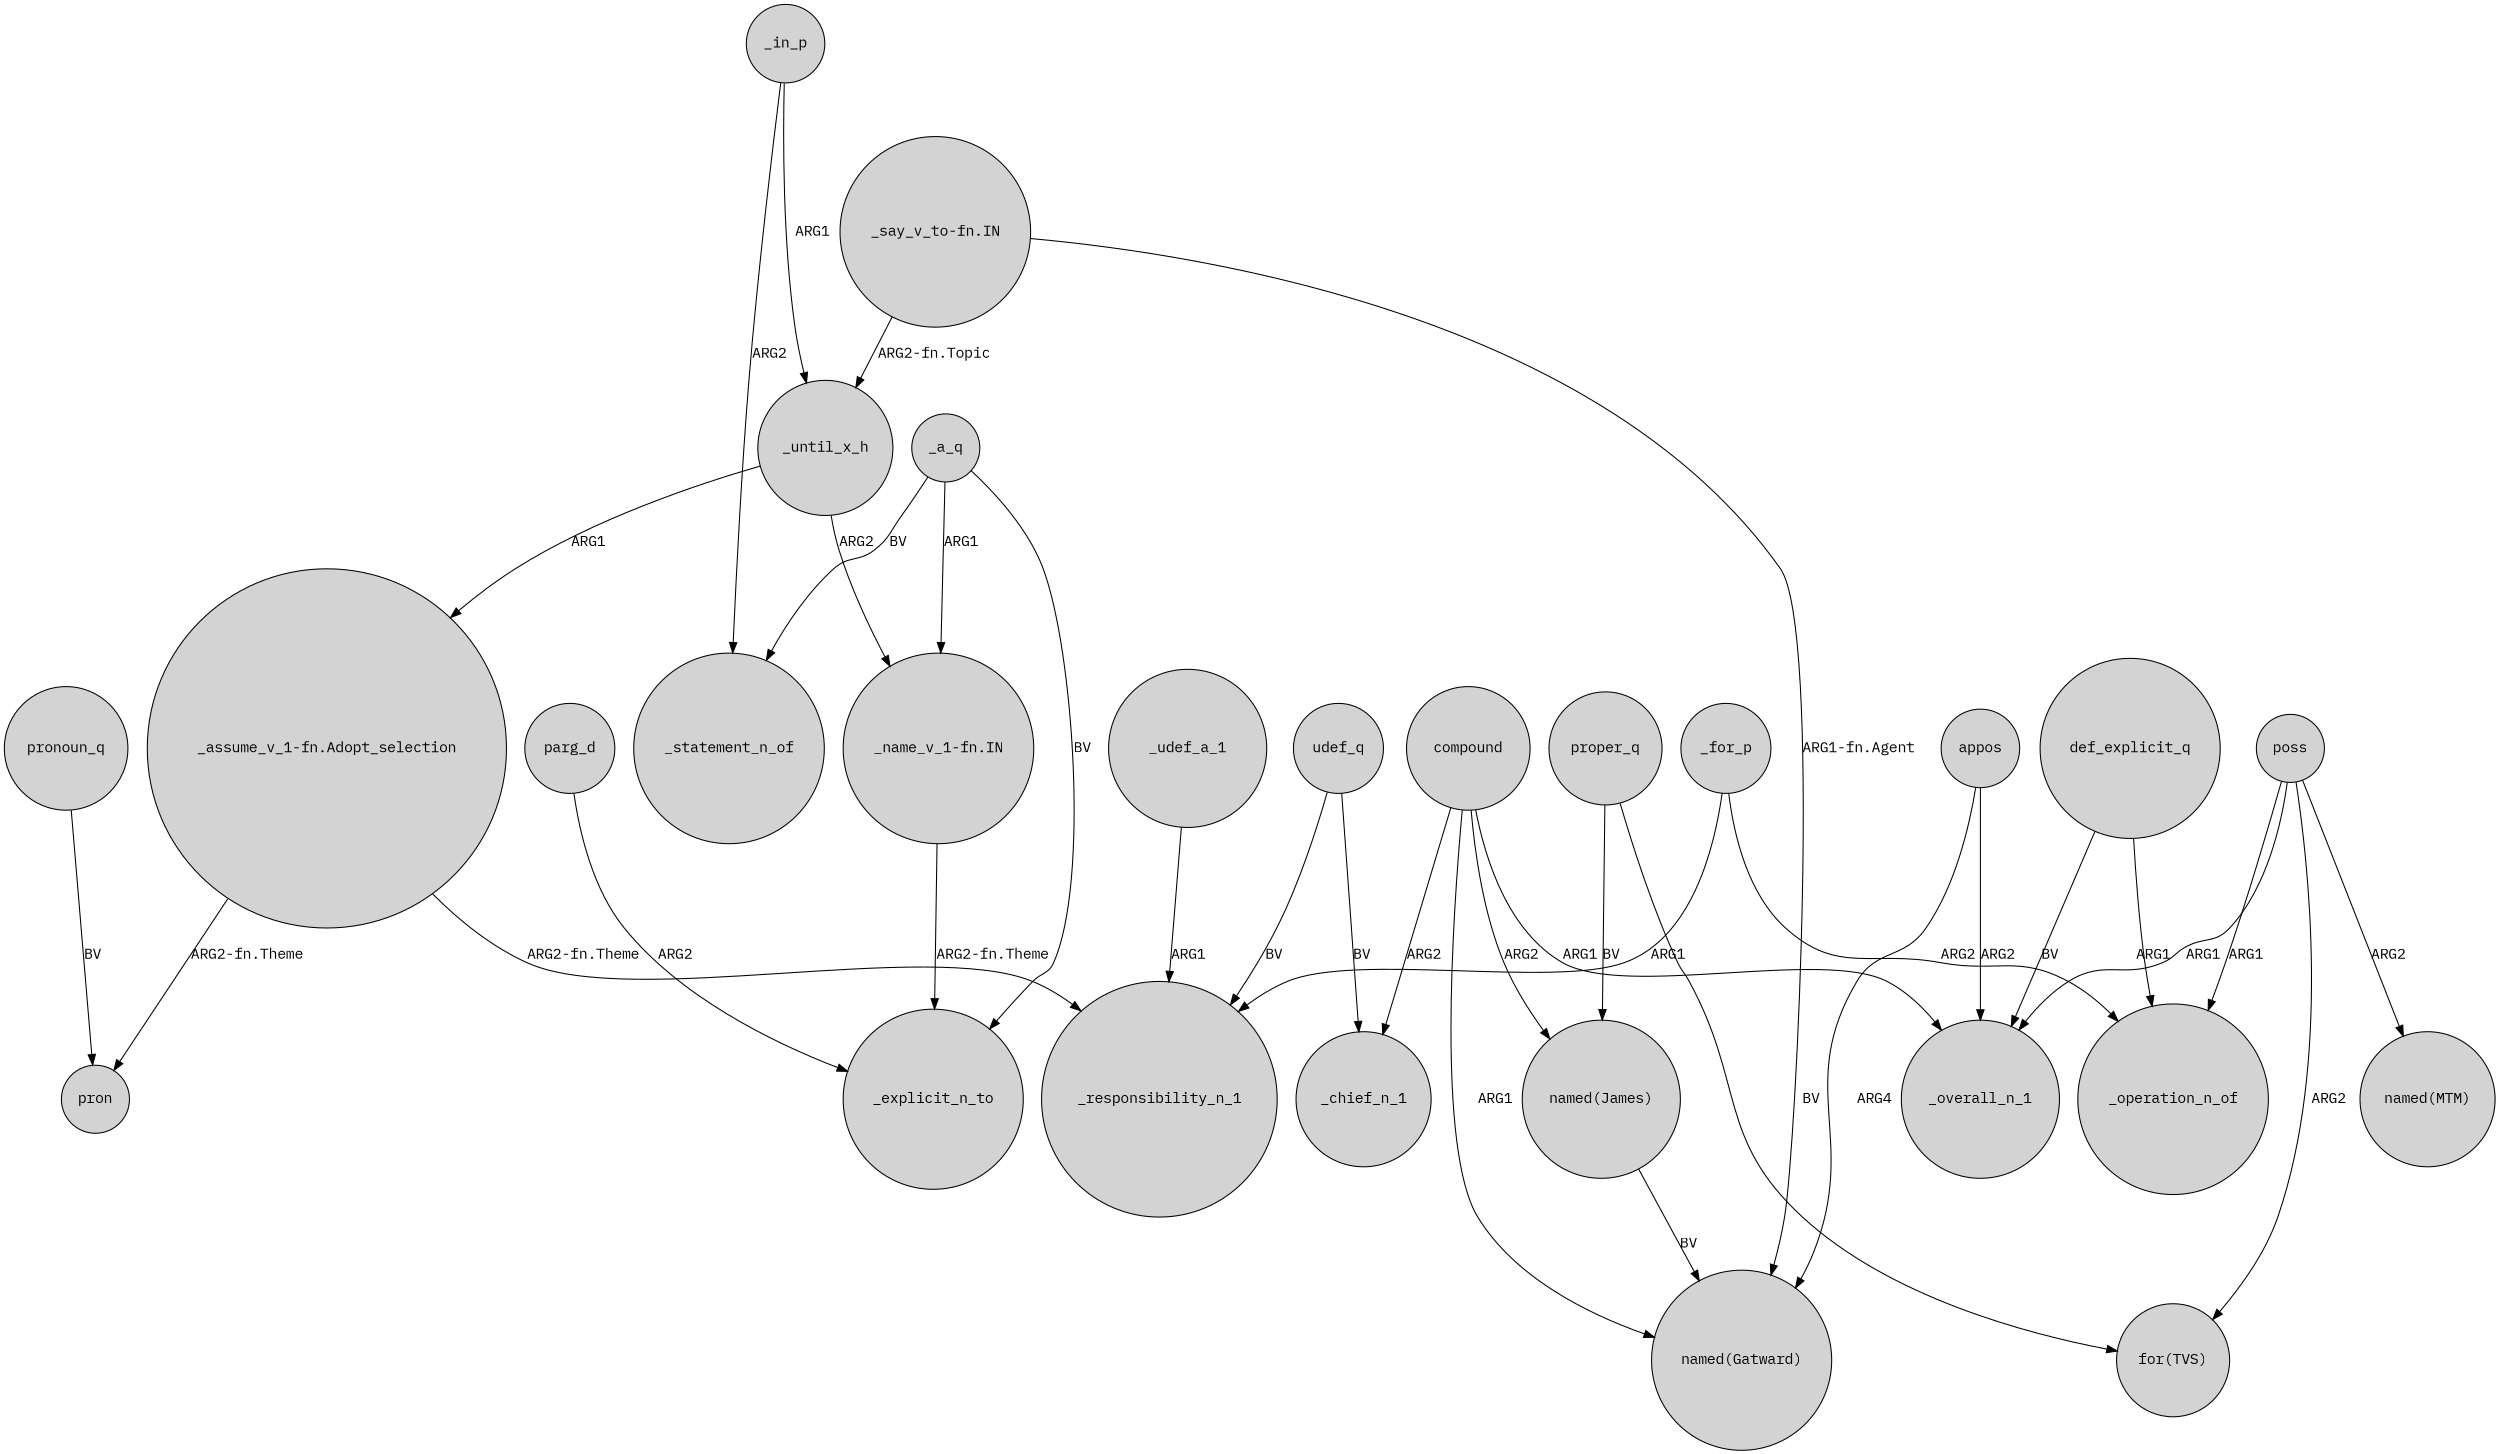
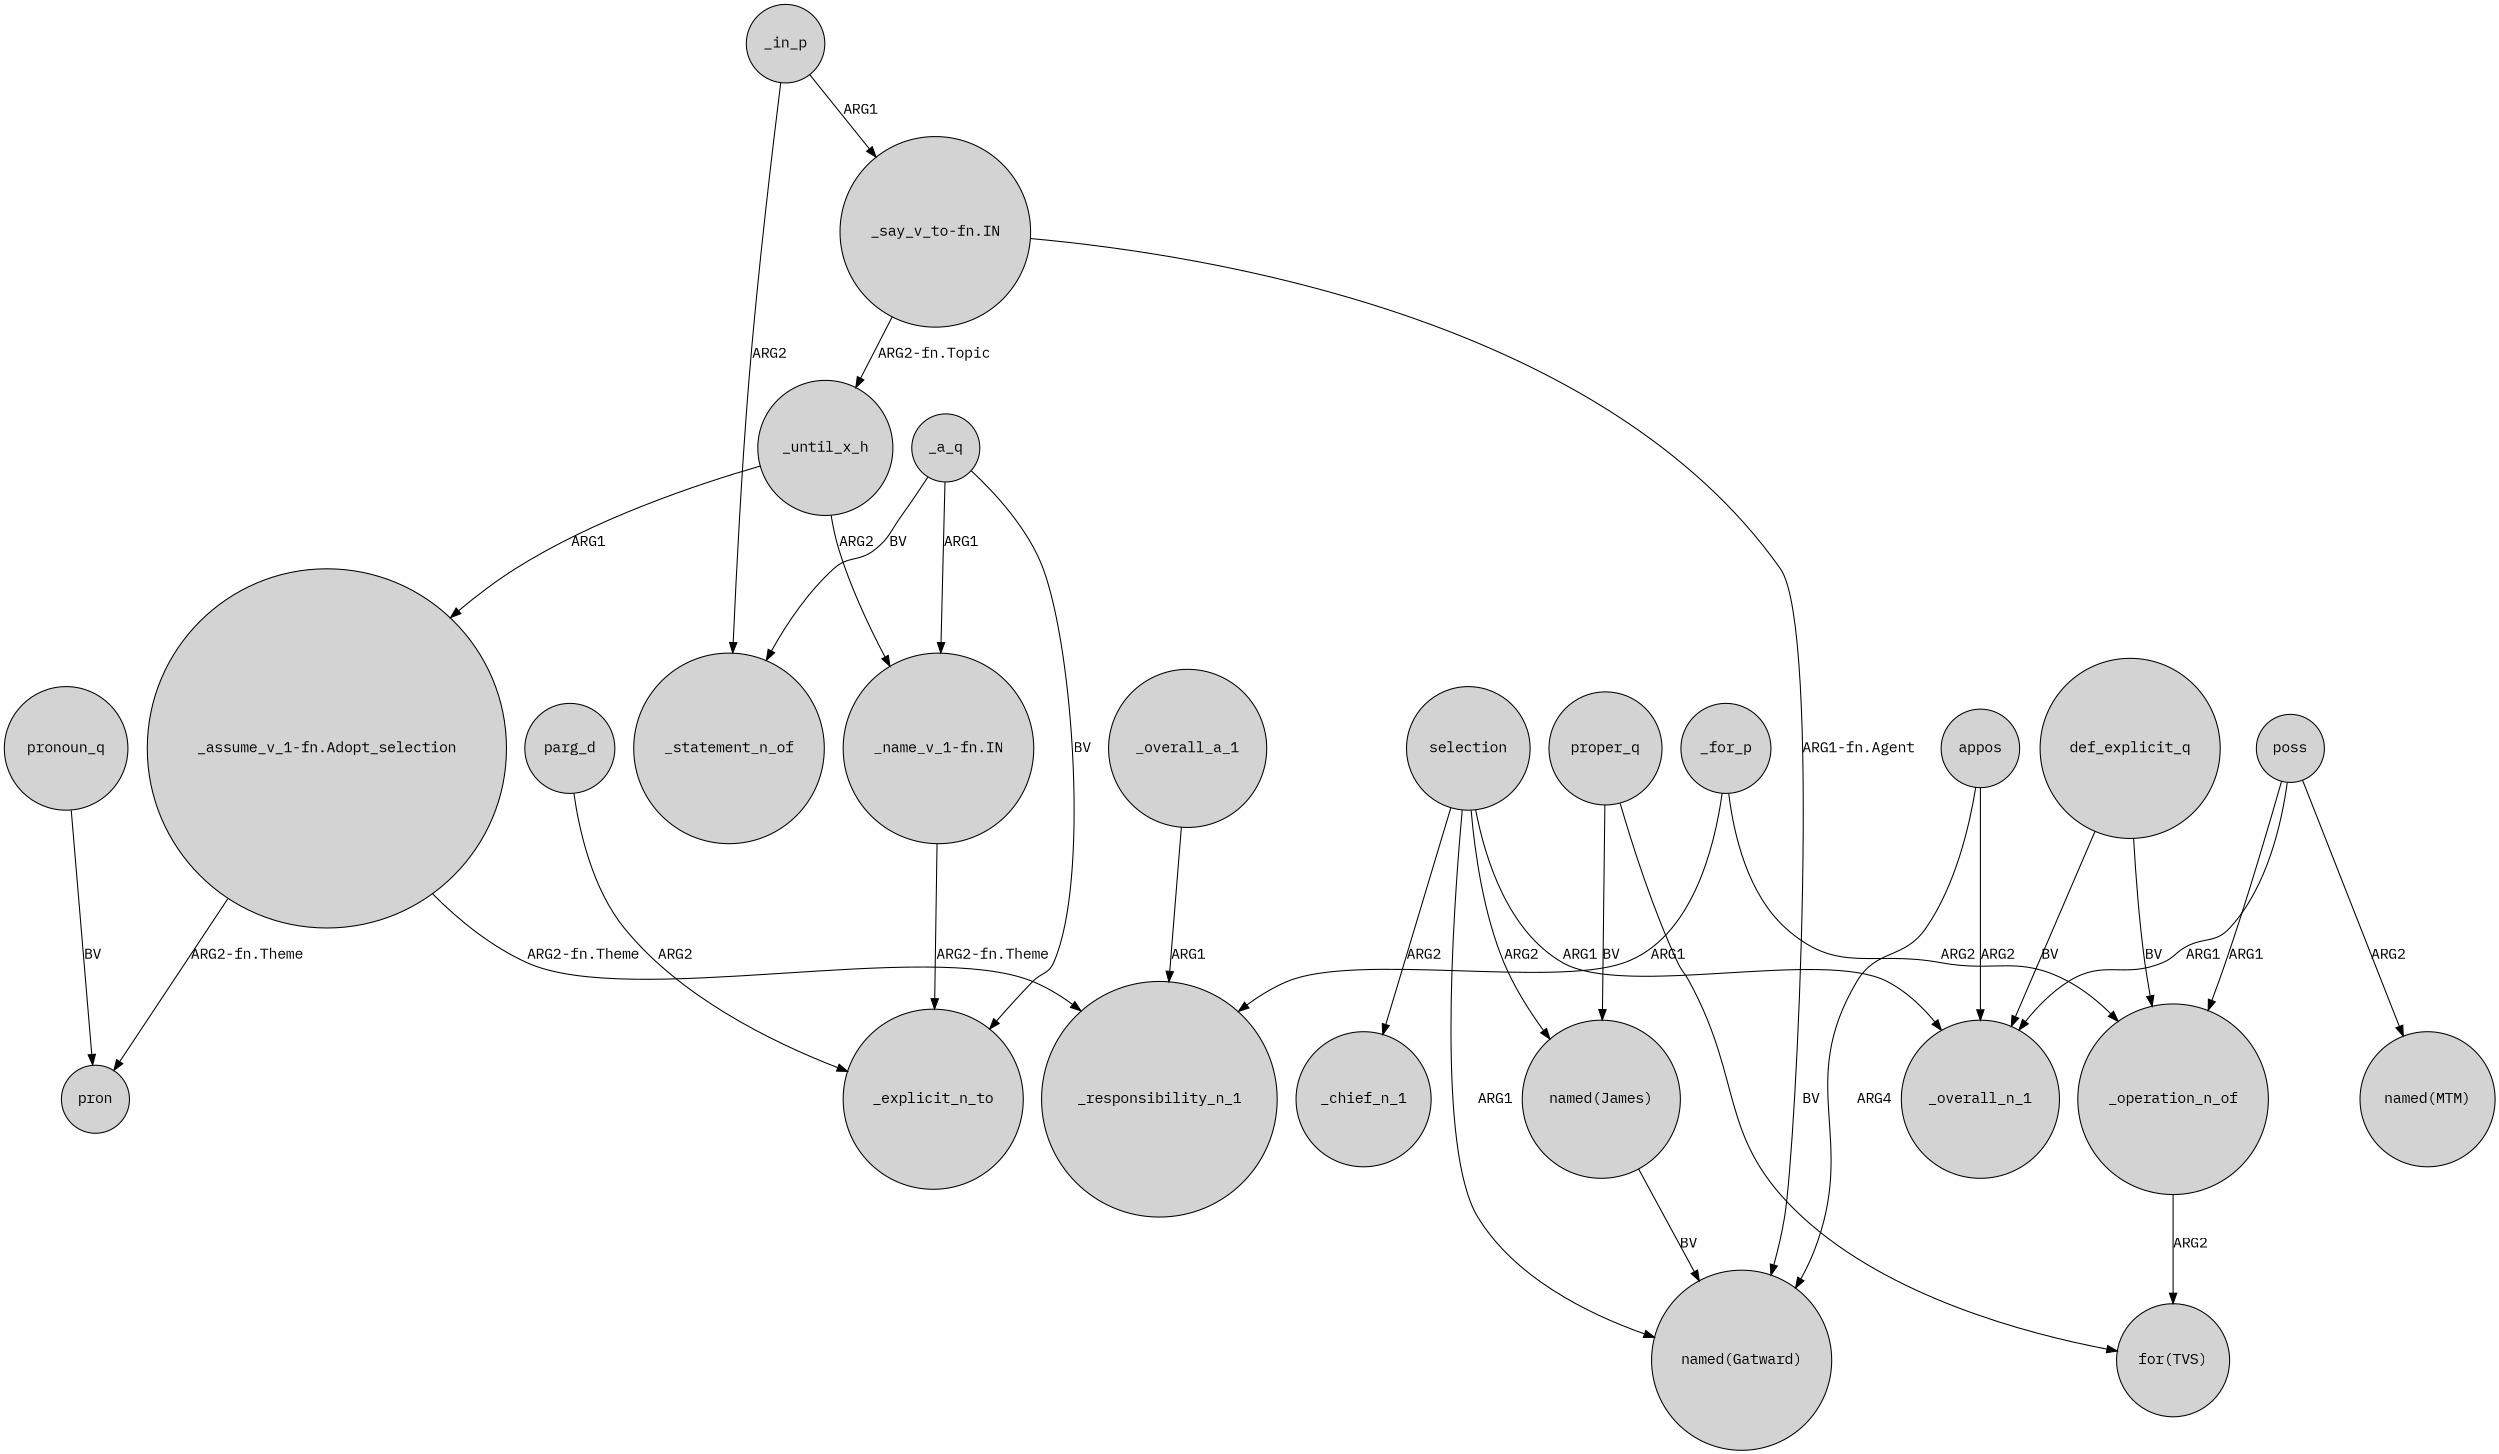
(786, 229) -> (840, 112)
(1188, 748) -> (1188, 748)
(1338, 748) -> none
(1468, 748) -> (1468, 748)
(2154, 955) -> (2154, 955)
(2308, 1056) -> (2173, 1244)
